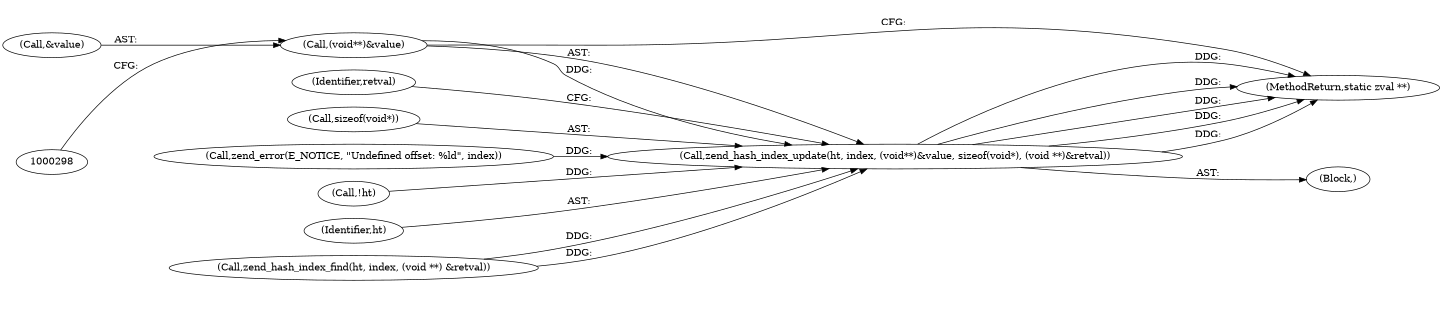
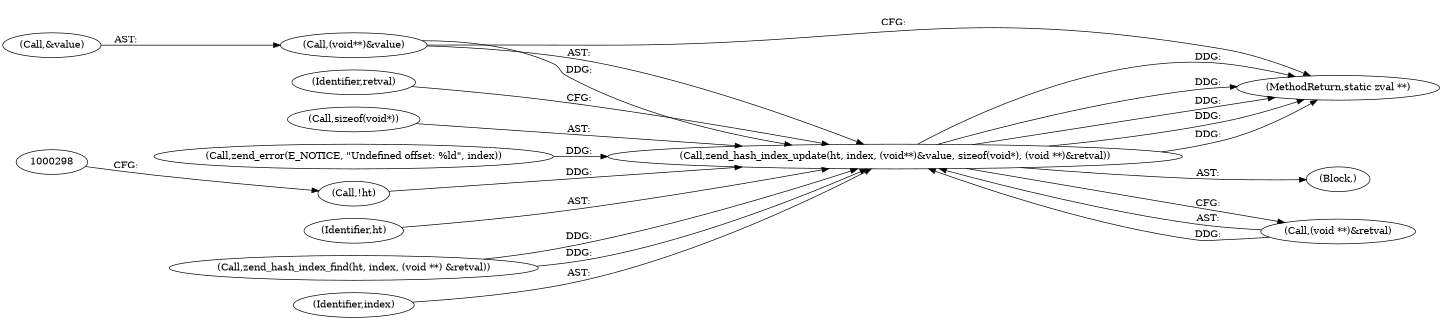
(154, 64) -> (198, 180)
none -> (1338, 231)
none -> (354, 305)
